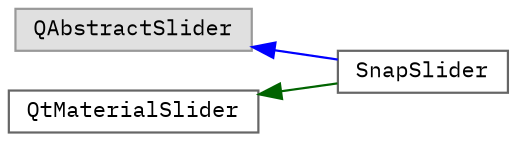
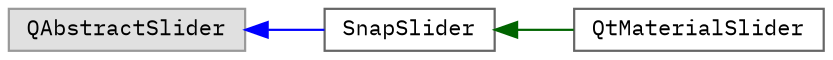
(310, 87) -> (546, 30)
